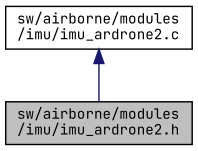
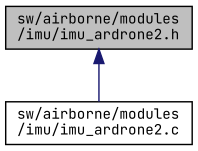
(99, 83) -> (99, 83)
